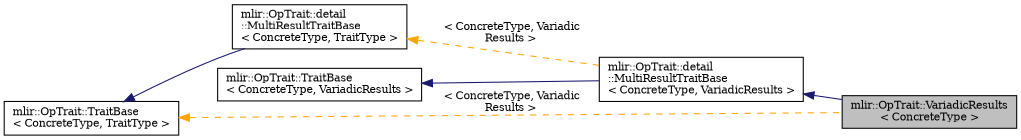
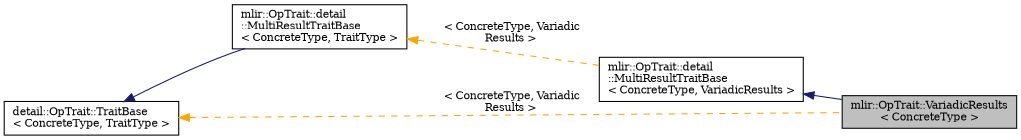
(320, 85) -> none
(91, 118) -> (91, 118)
